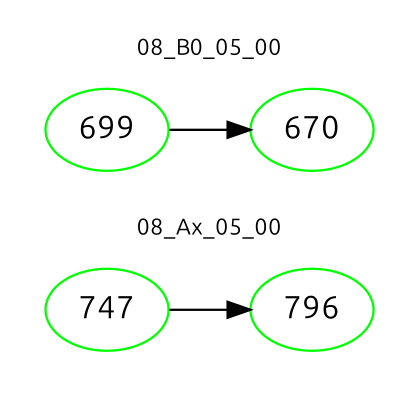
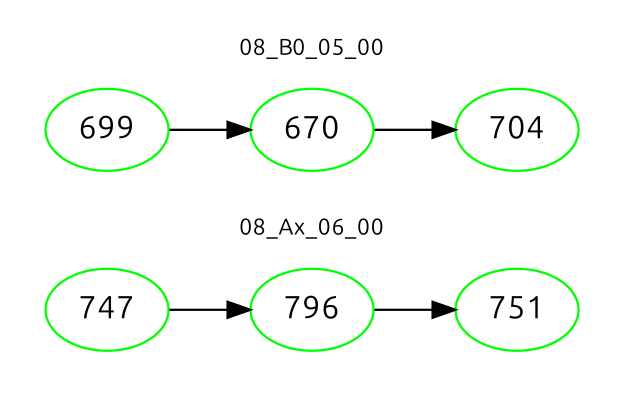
none -> (517, 130)
(210, 229) -> (312, 229)
none -> (517, 310)
